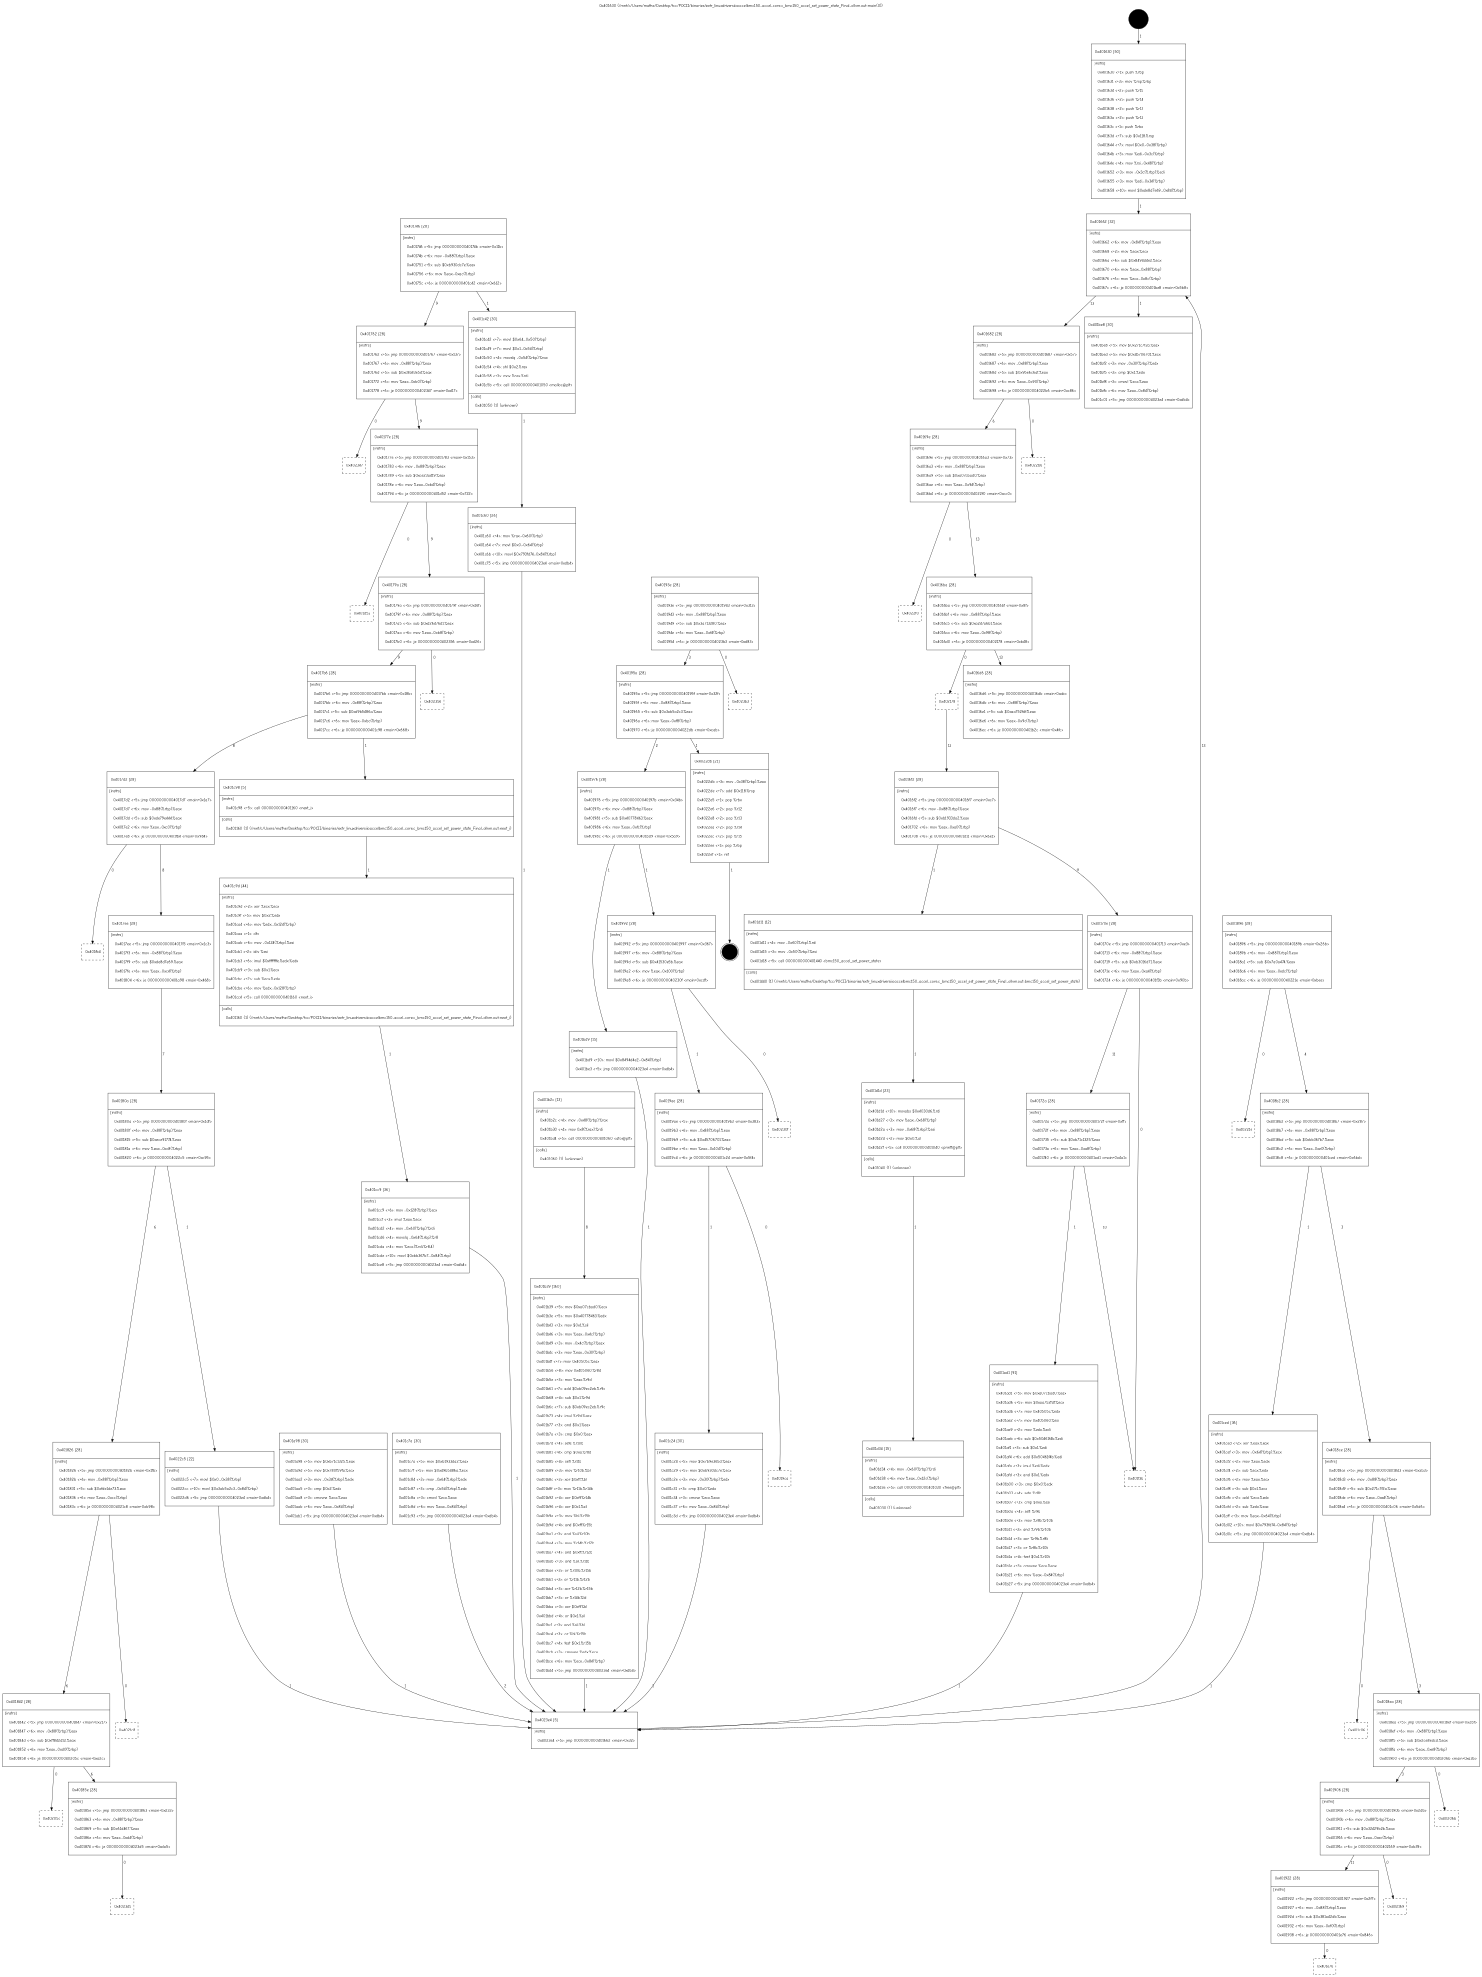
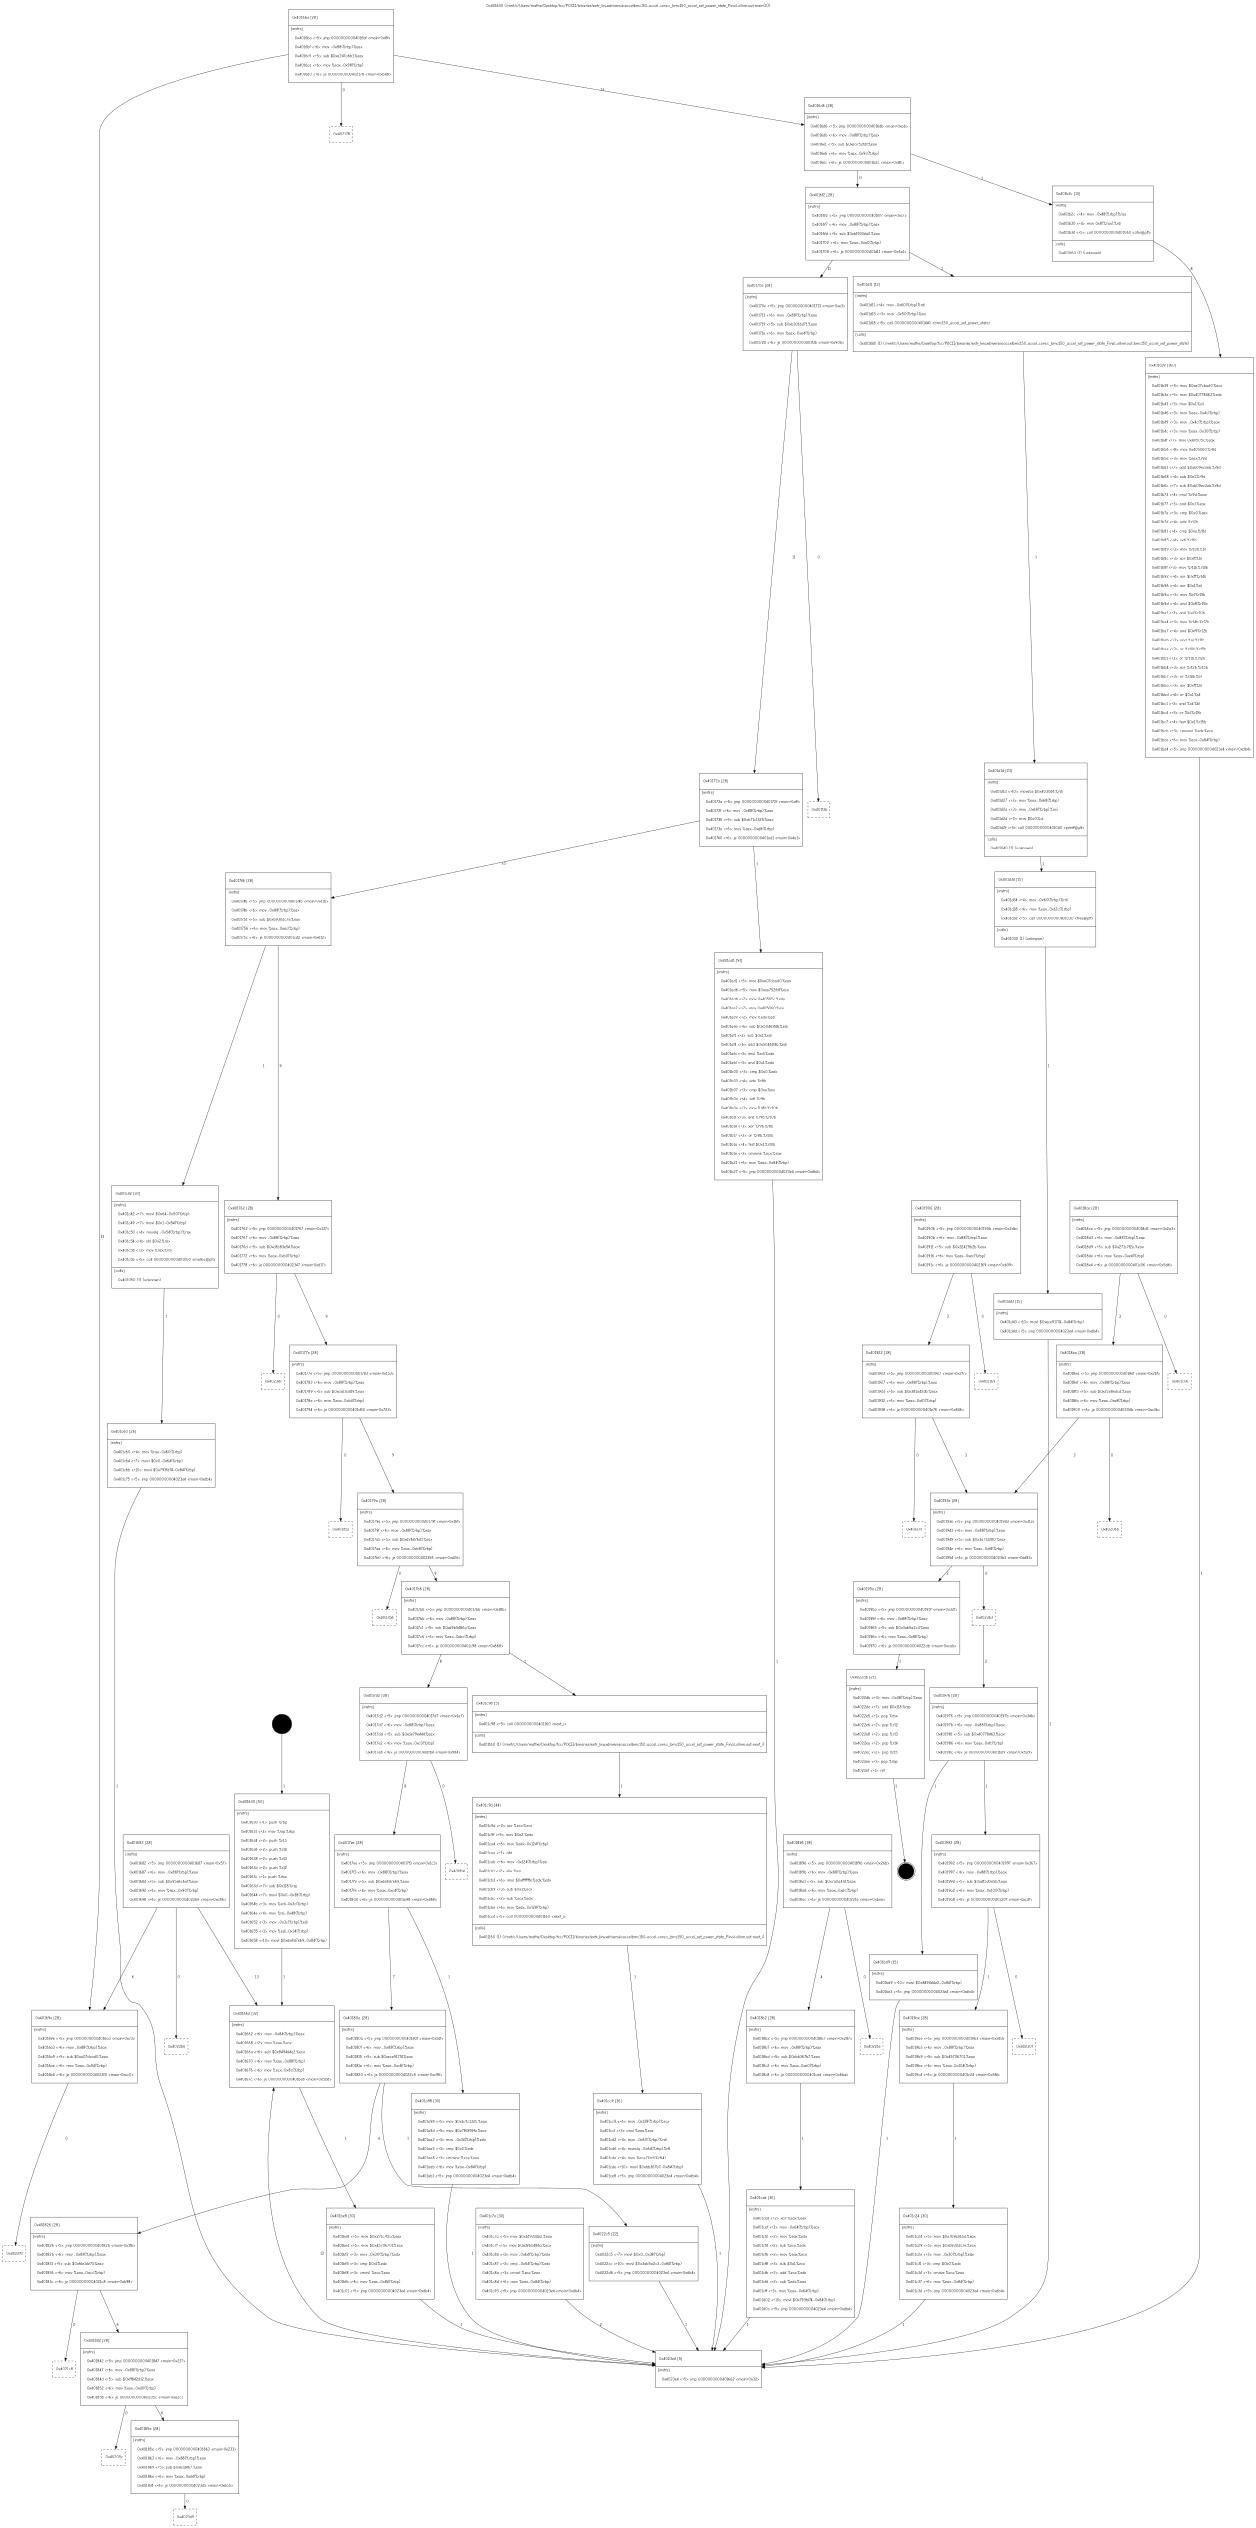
none -> (980, 179)
(1081, 310) -> (227, 1955)
(971, 538) -> (99, 964)
(947, 739) -> (857, 177)
(651, 754) -> (984, 1655)
(1345, 1303) -> none
none -> (1048, 1317)
(1109, 1317) -> (517, 859)
none -> (949, 1454)
(780, 1479) -> none
(1401, 1773) -> (1046, 1456)
(1352, 1863) -> (947, 1317)
none -> (445, 1996)
none -> (519, 2344)
